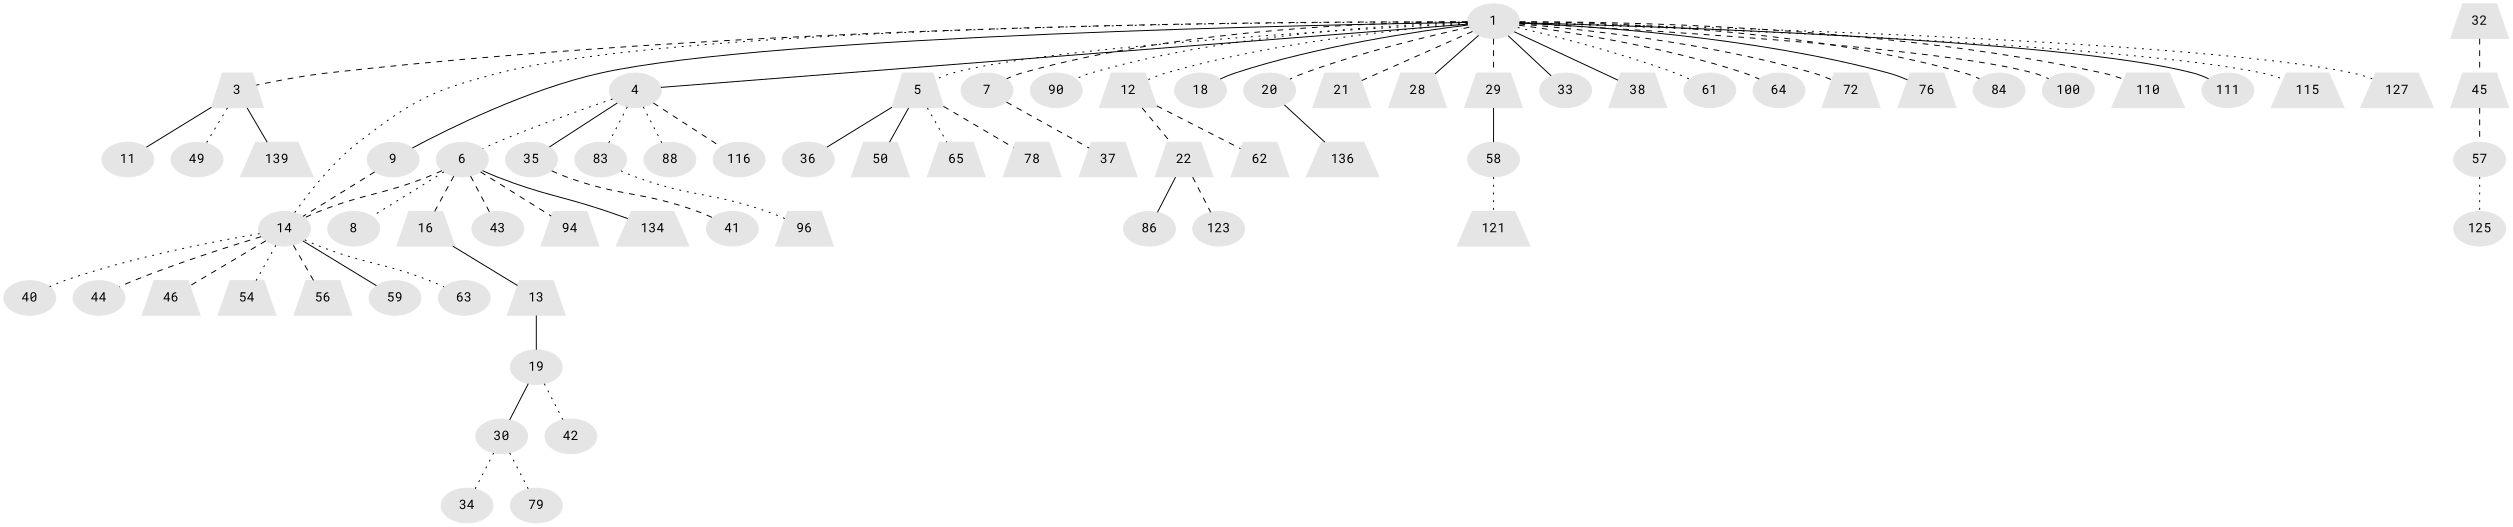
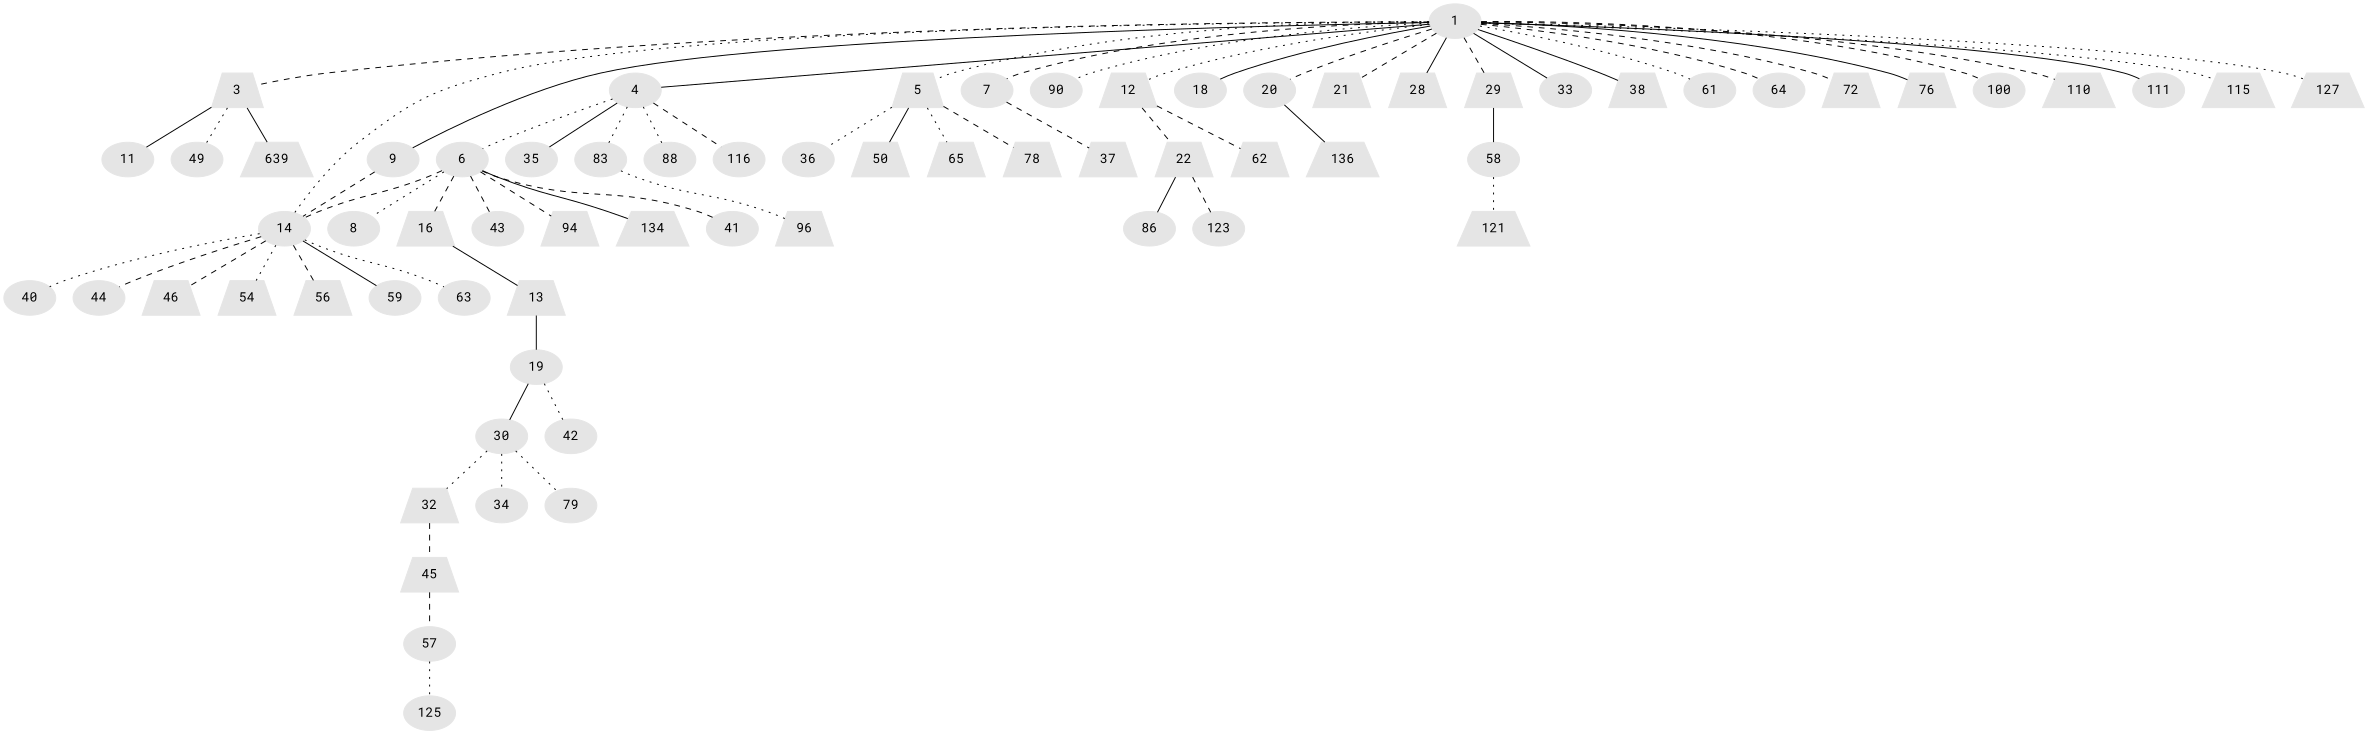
(1999, 90) -> none
(859, 127) -> (859, 127)
(277, 160) -> (277, 160)
(632, 194) -> (597, 194)
none -> (467, 470)
